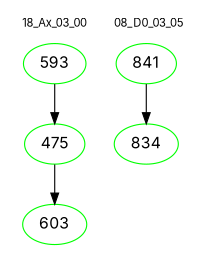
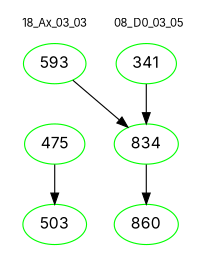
(55, 24) -> (55, 24)
(146, 64) -> (146, 64)
(55, 98) -> (89, 94)
(55, 224) -> (55, 224)
none -> (146, 224)
